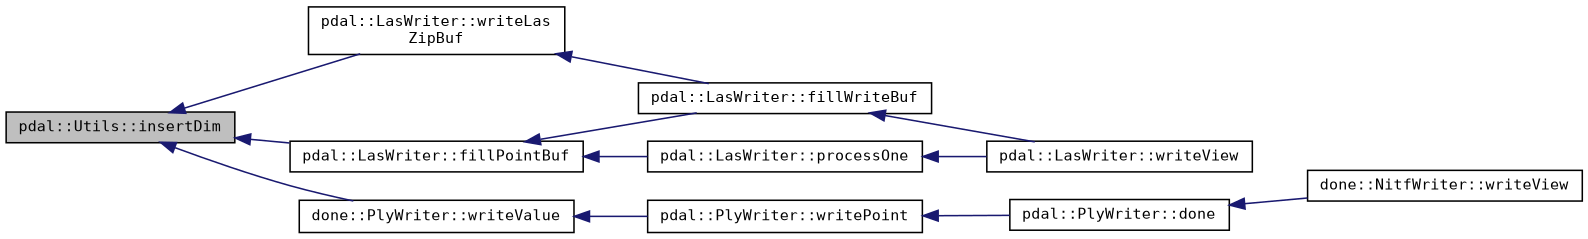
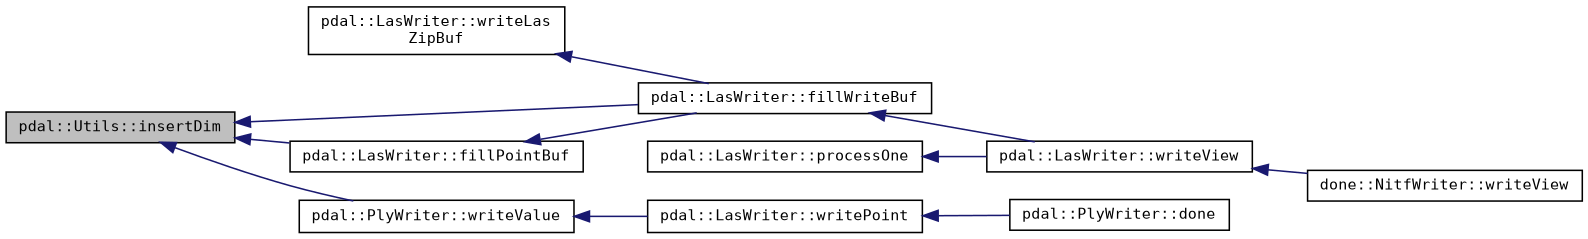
(272, 81) -> (444, 113)
(623, 157) -> none
(1276, 201) -> (1288, 172)
(437, 216) -> (437, 216)
(785, 216) -> (785, 216)
